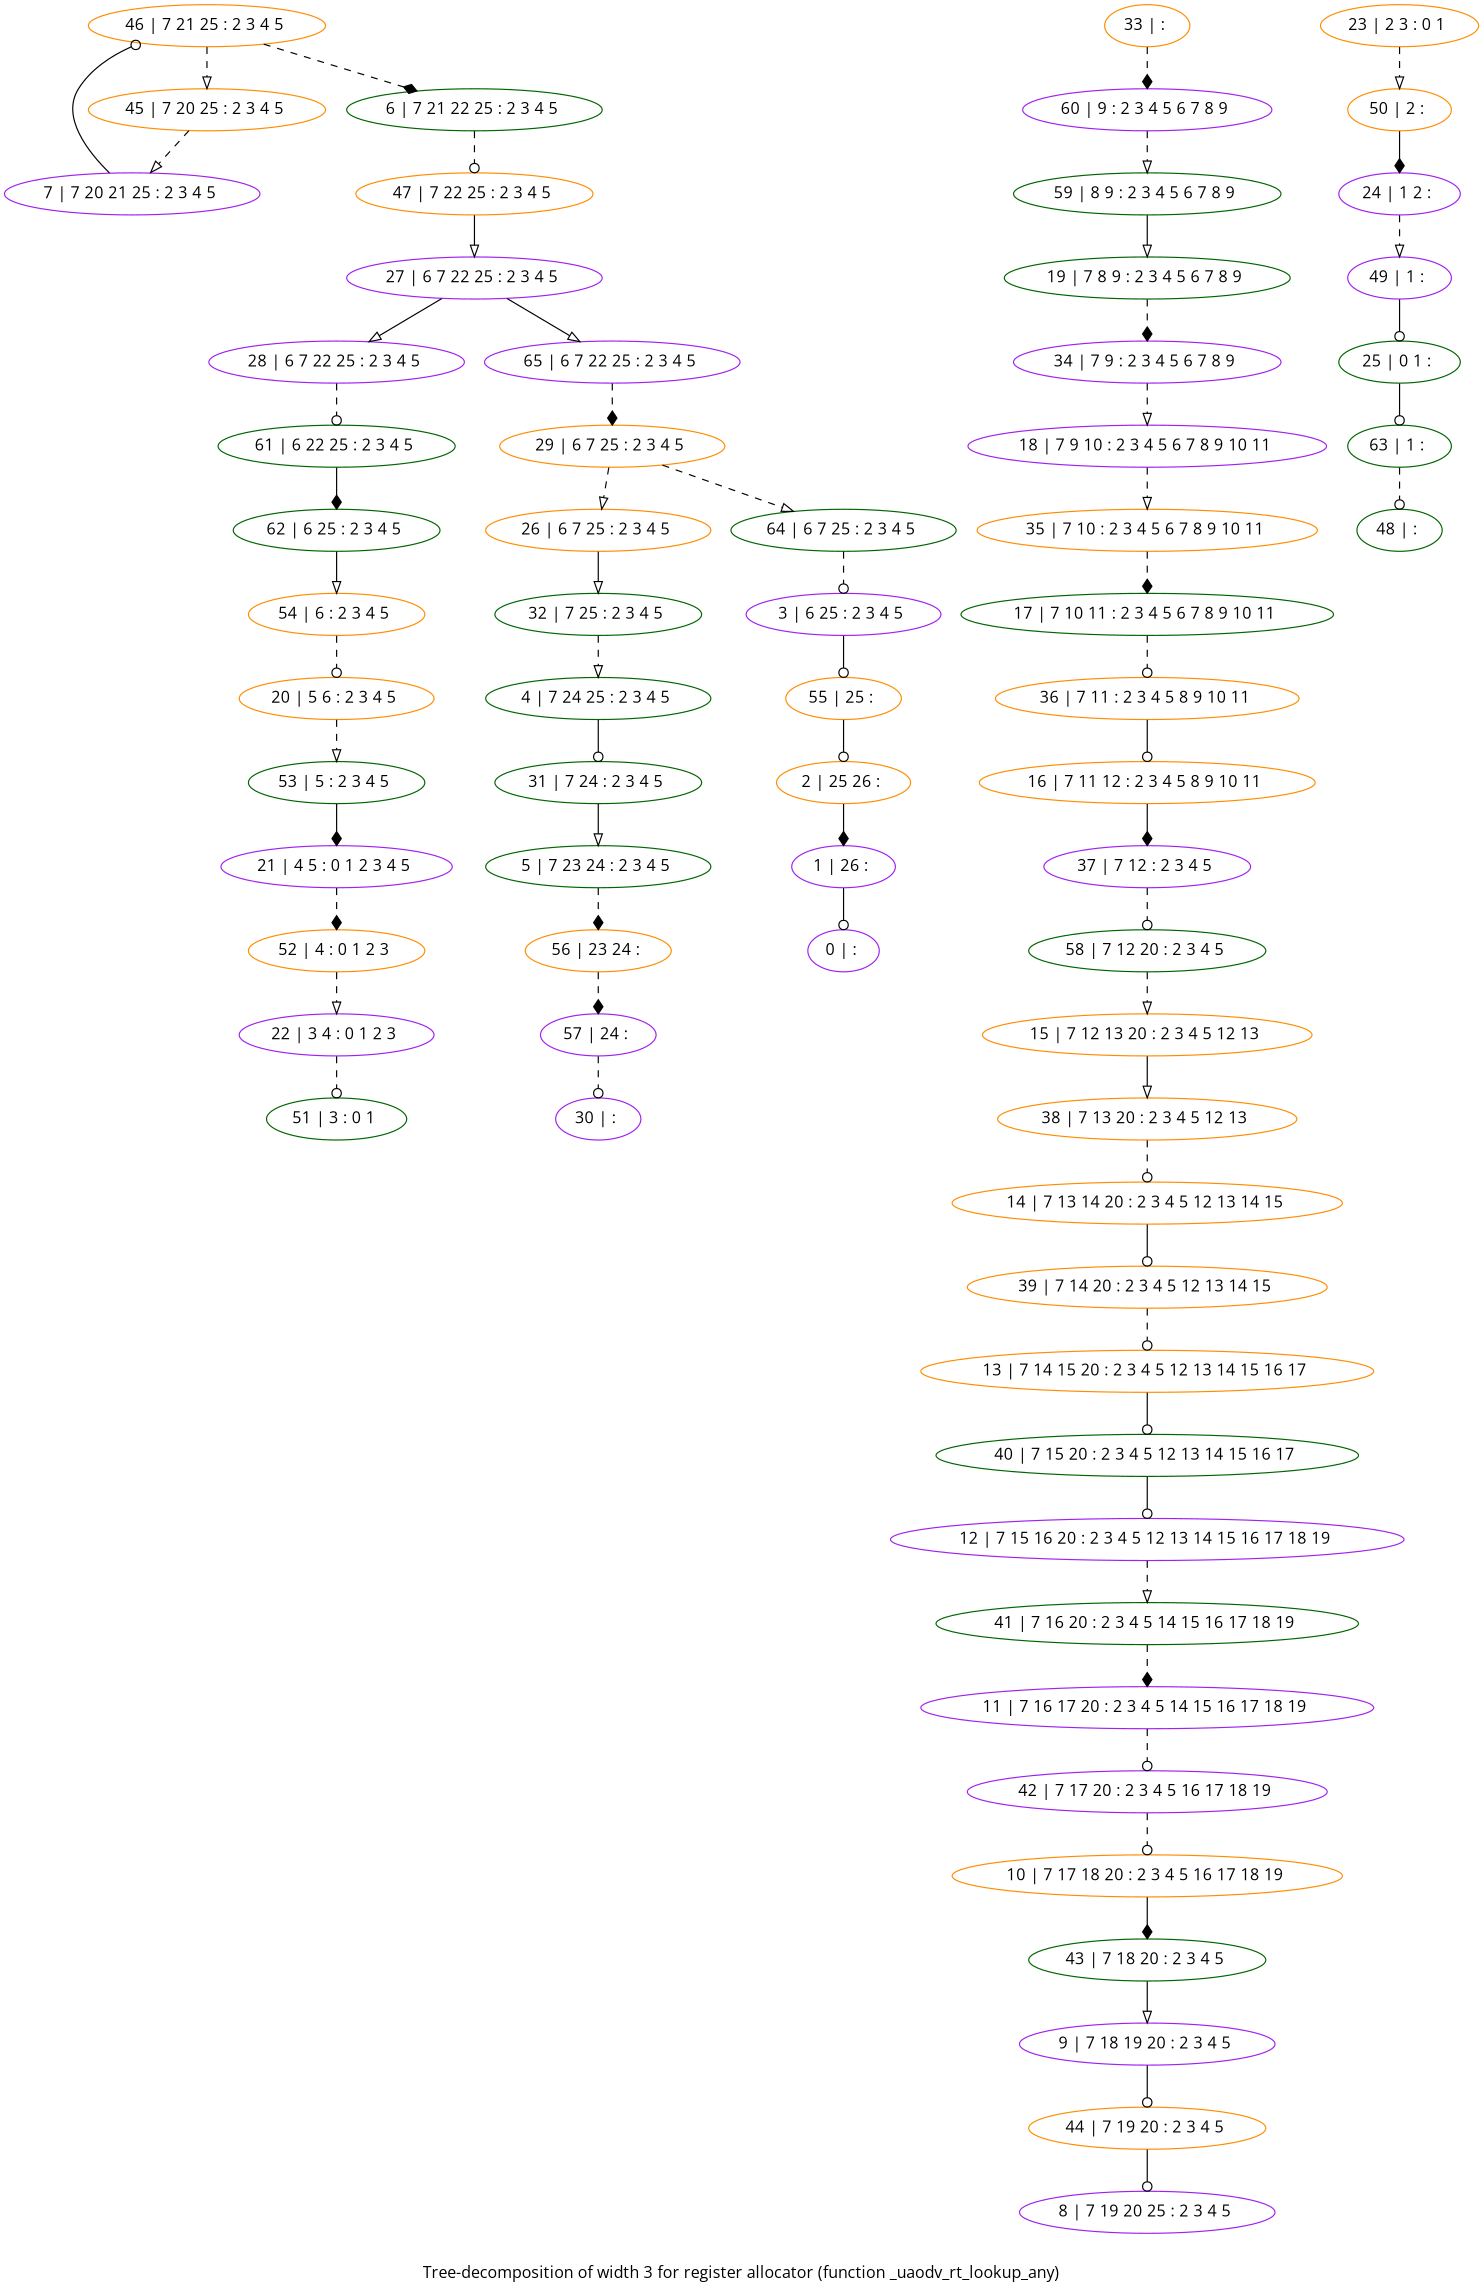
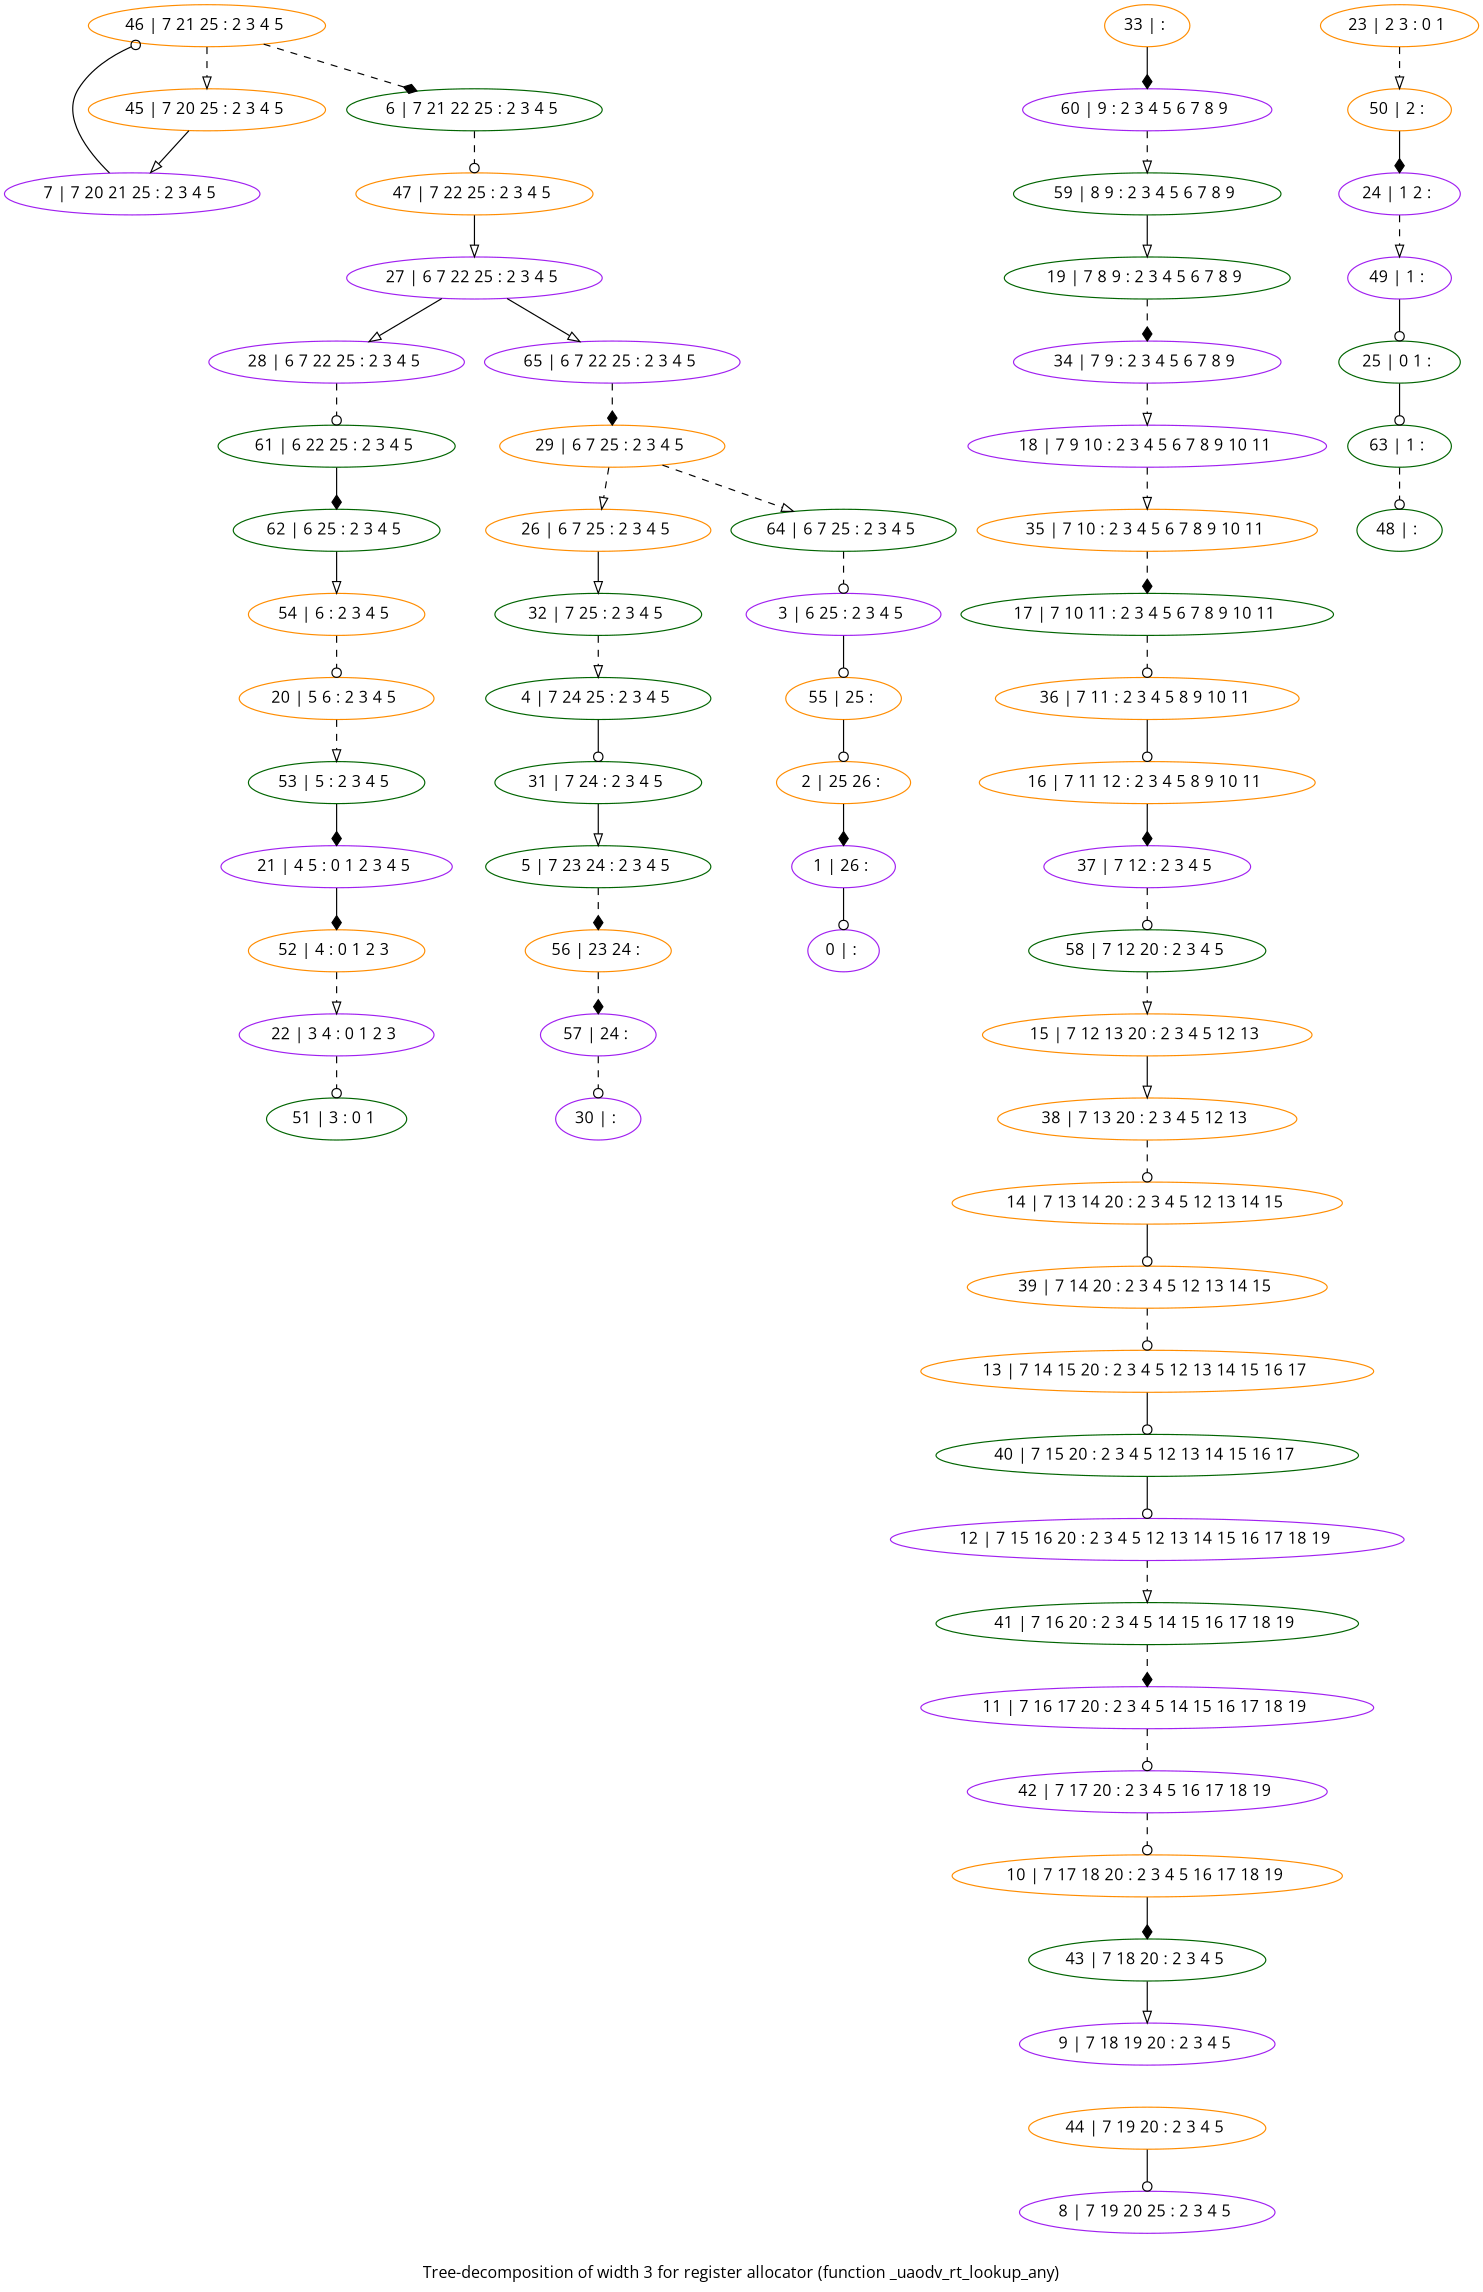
(1147, 61) -> (1147, 61)
(174, 147) -> (174, 147)
(337, 902) -> (337, 902)
(1147, 2082) -> none
